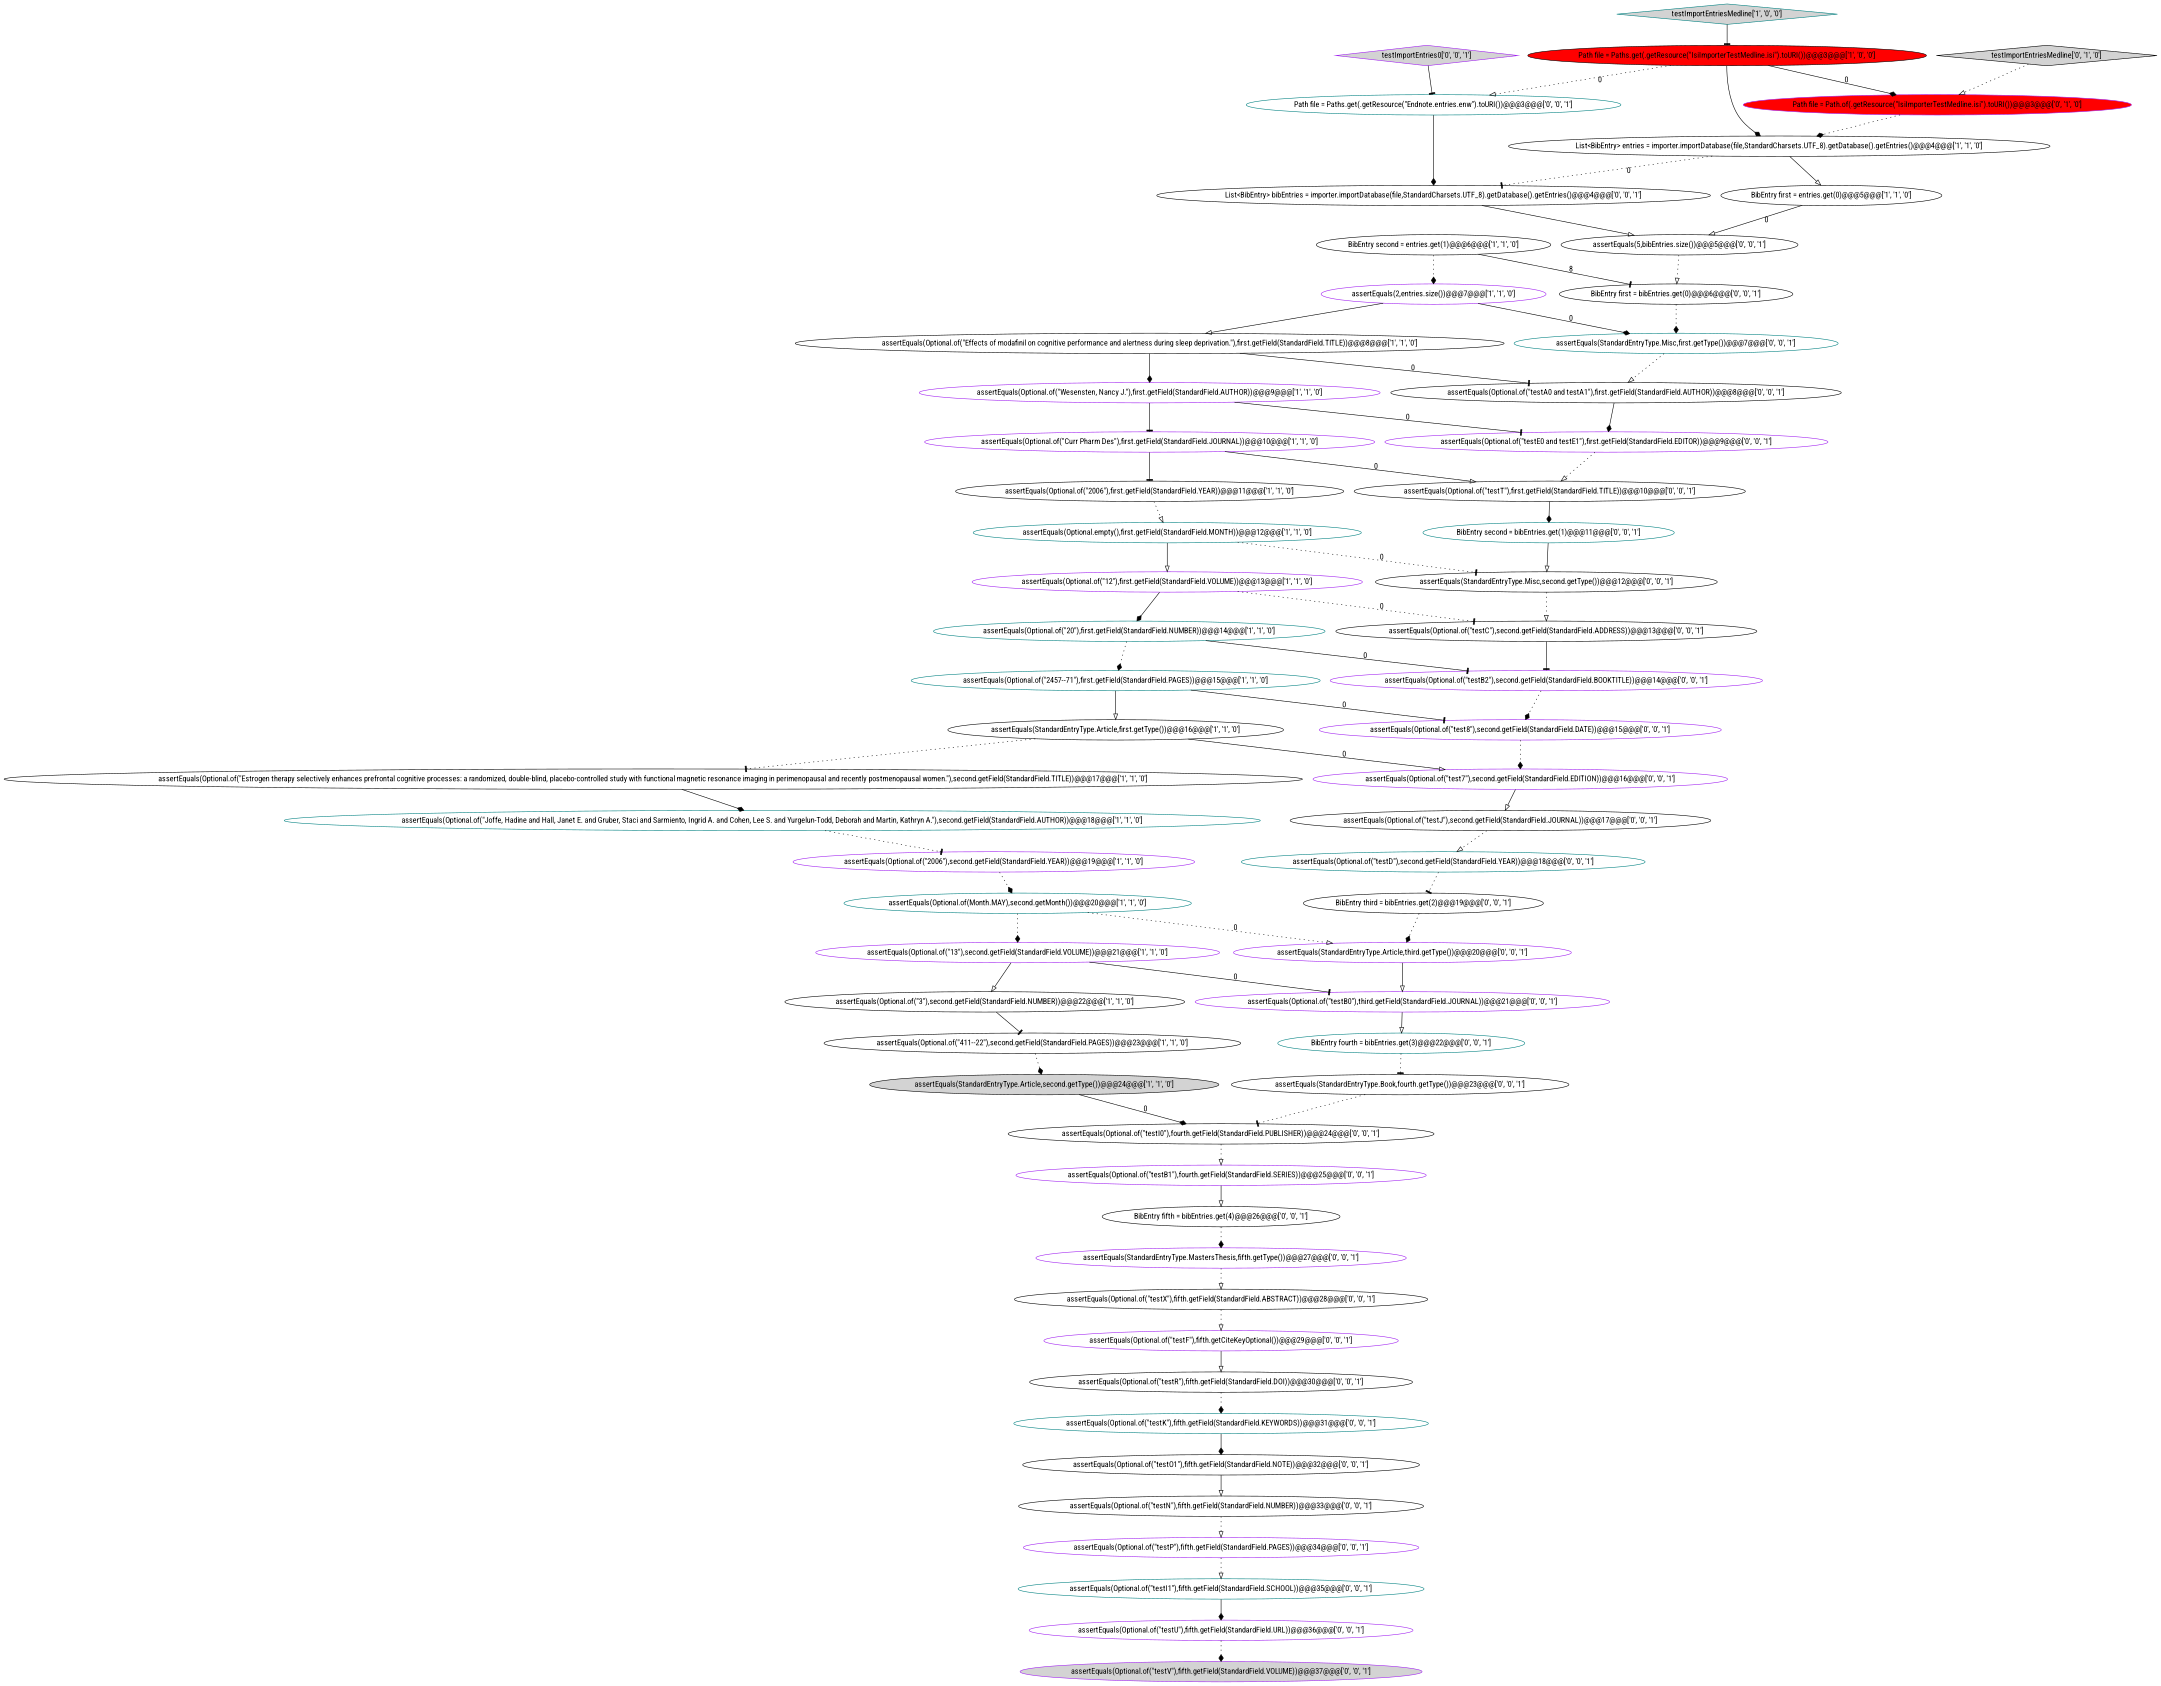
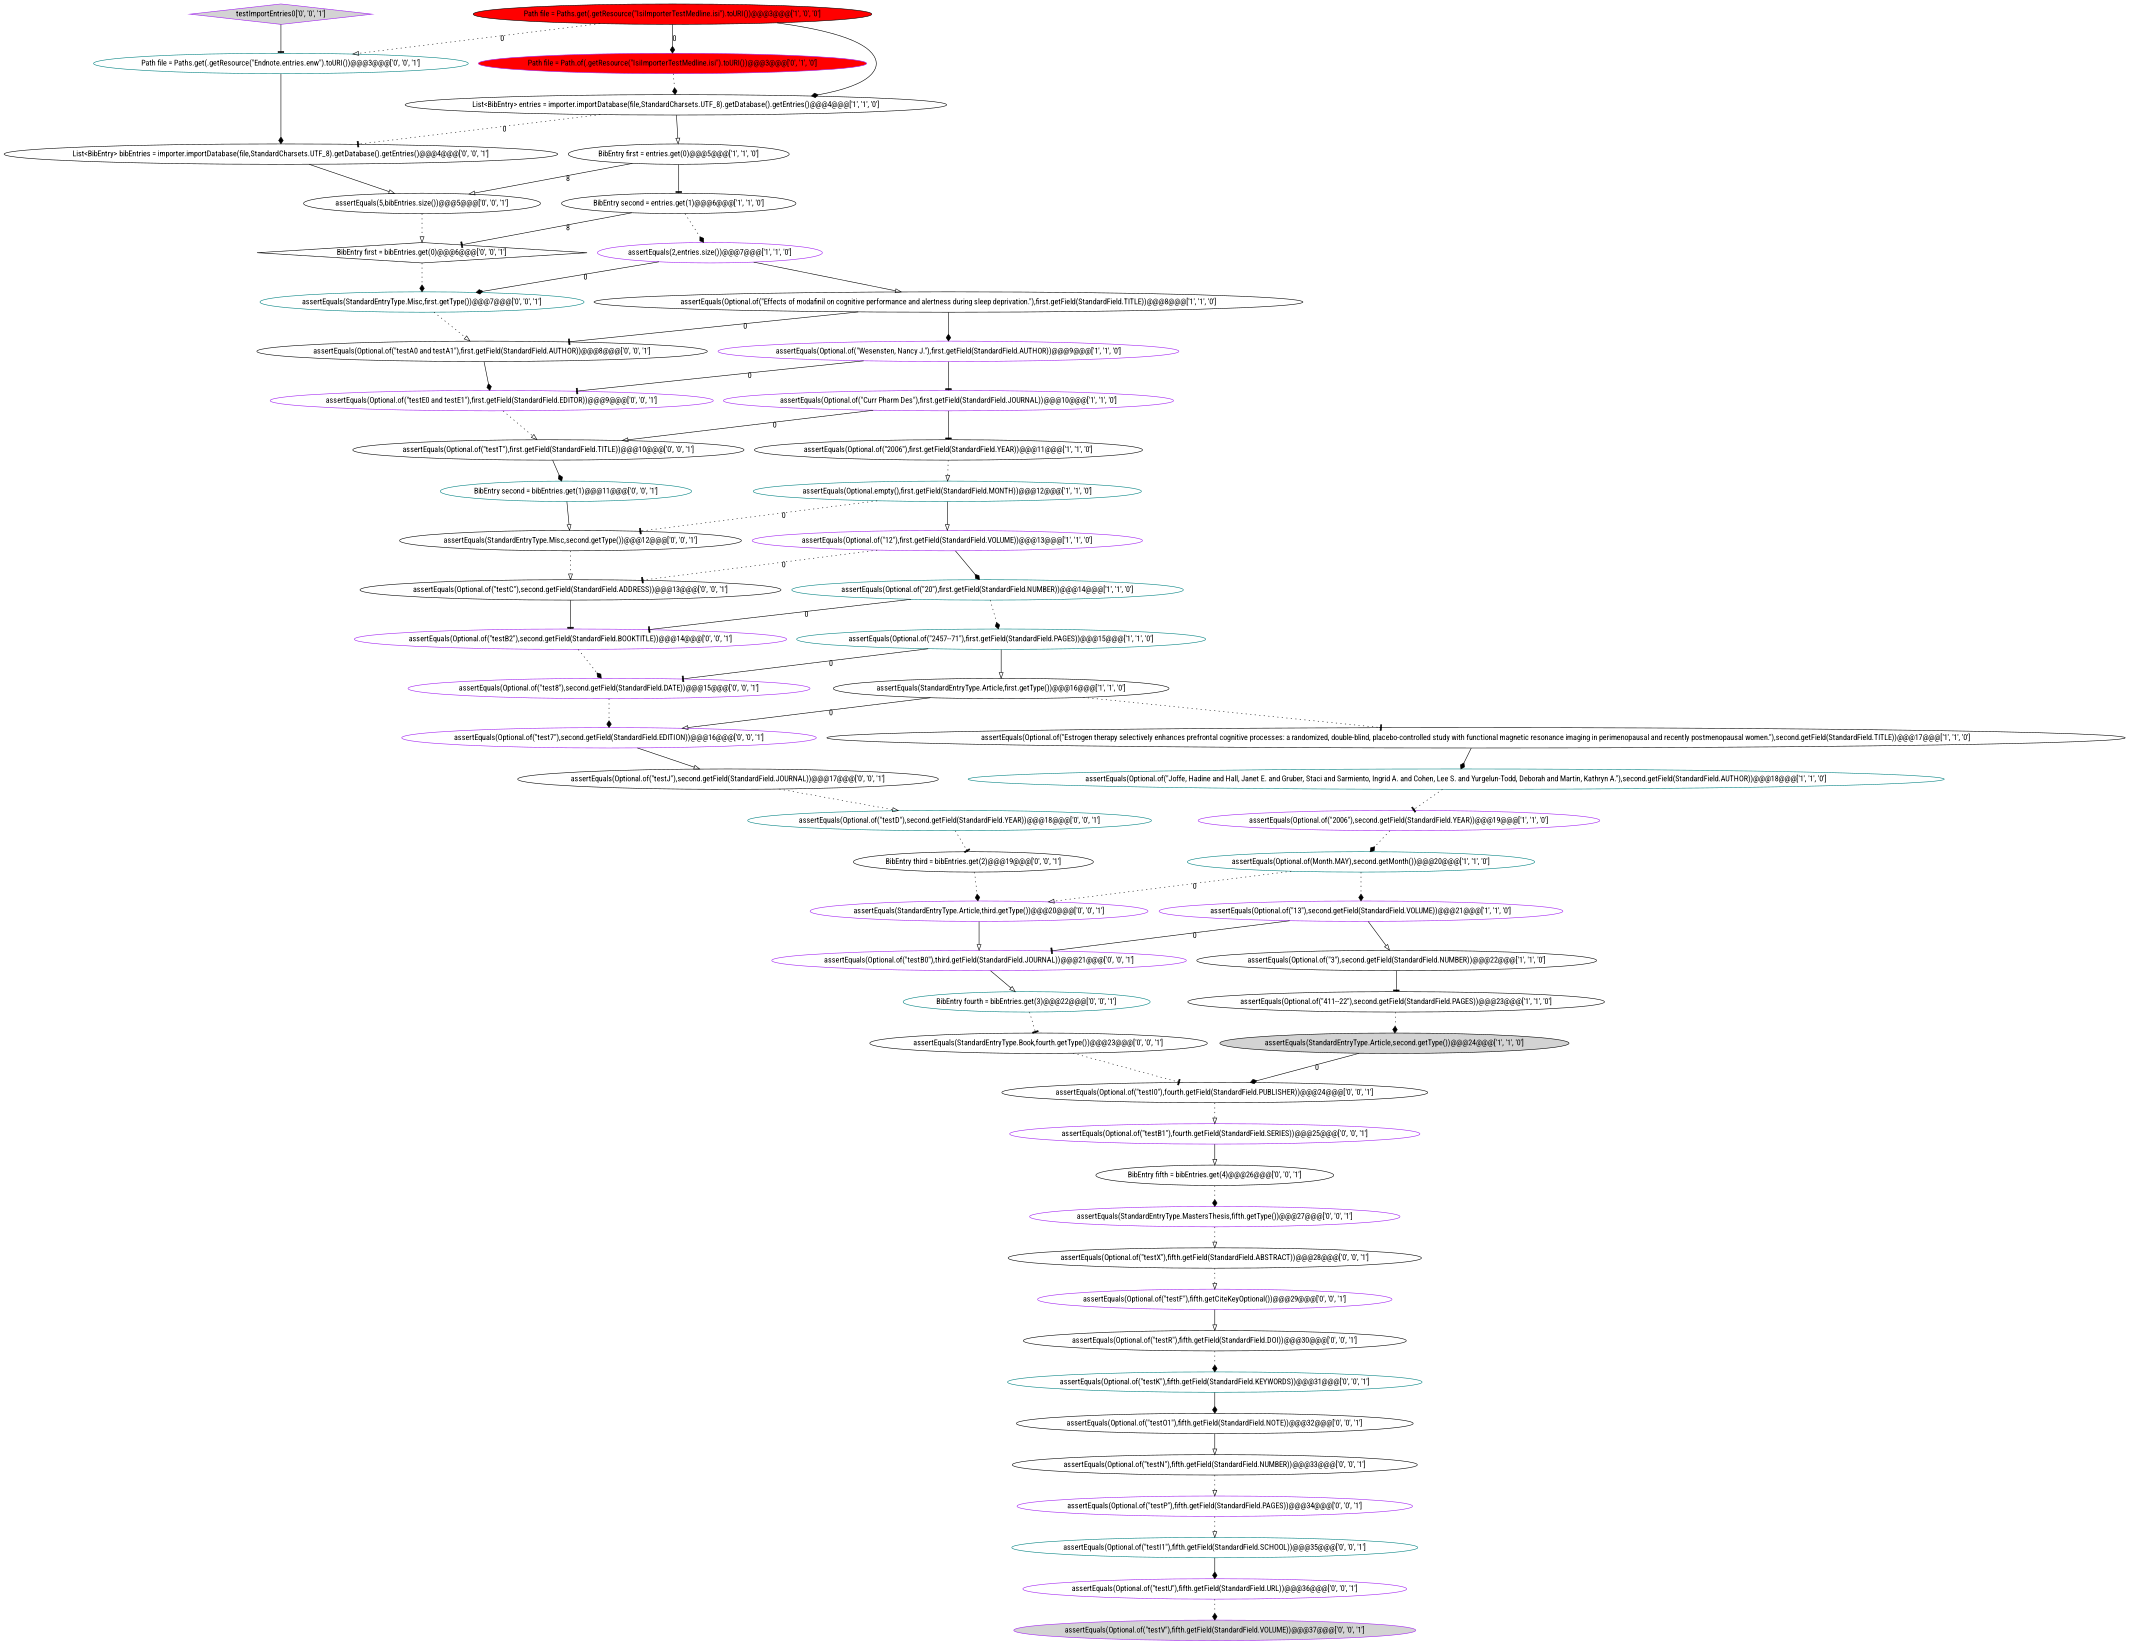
(1727, 14) -> none
(2047, 56) -> none
none -> (679, 177)
(1766, 220) -> (568, 179)
(1676, 294) -> (422, 253)
